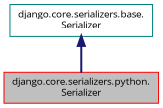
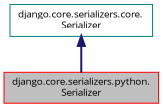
(81, 20) -> (81, 20)
